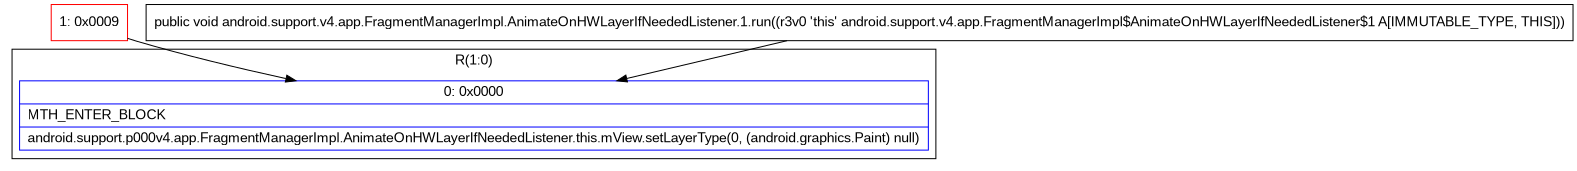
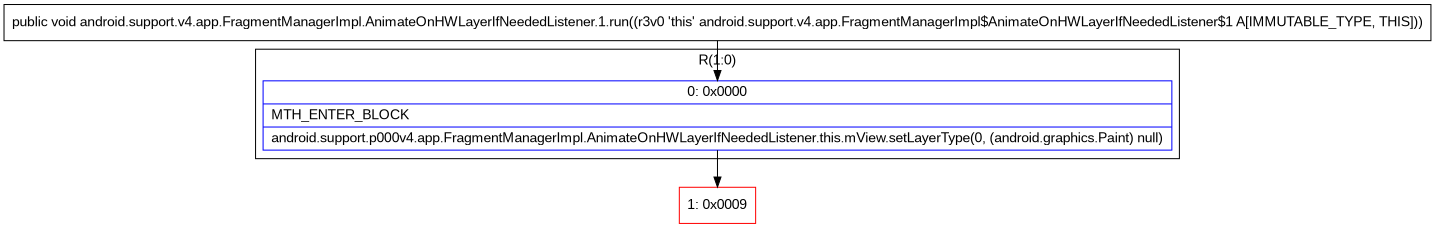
(206, 60) -> (717, 165)
